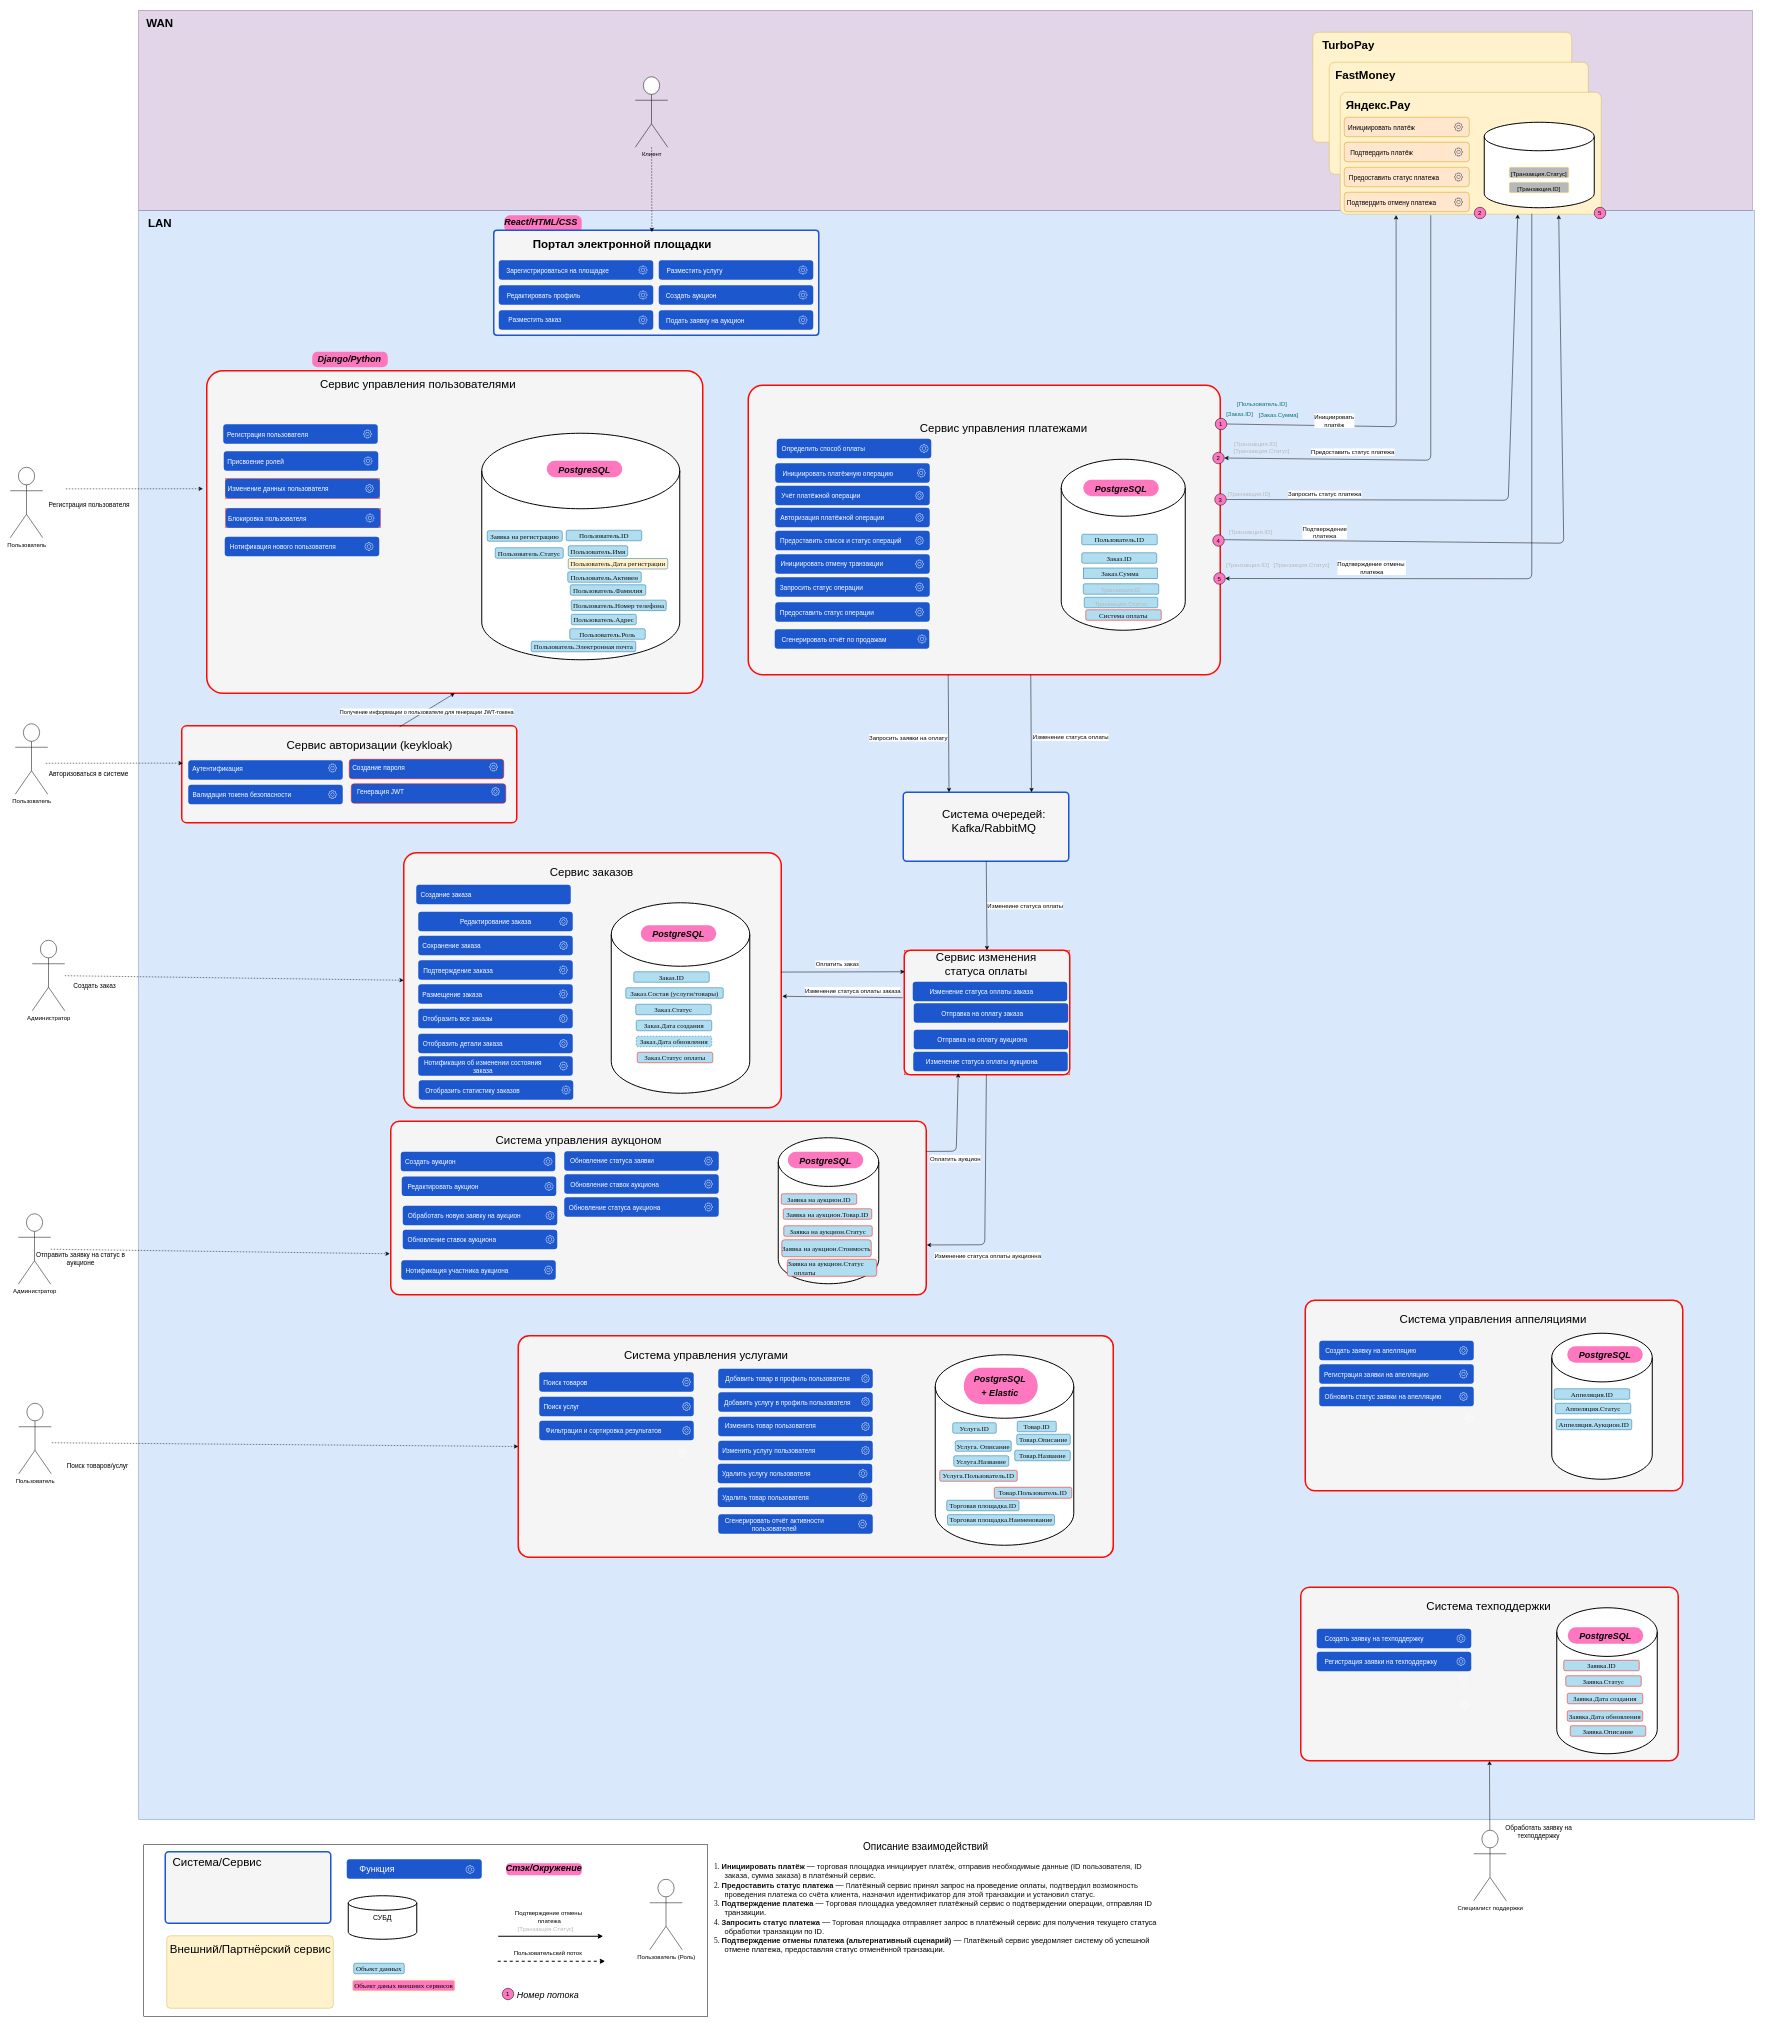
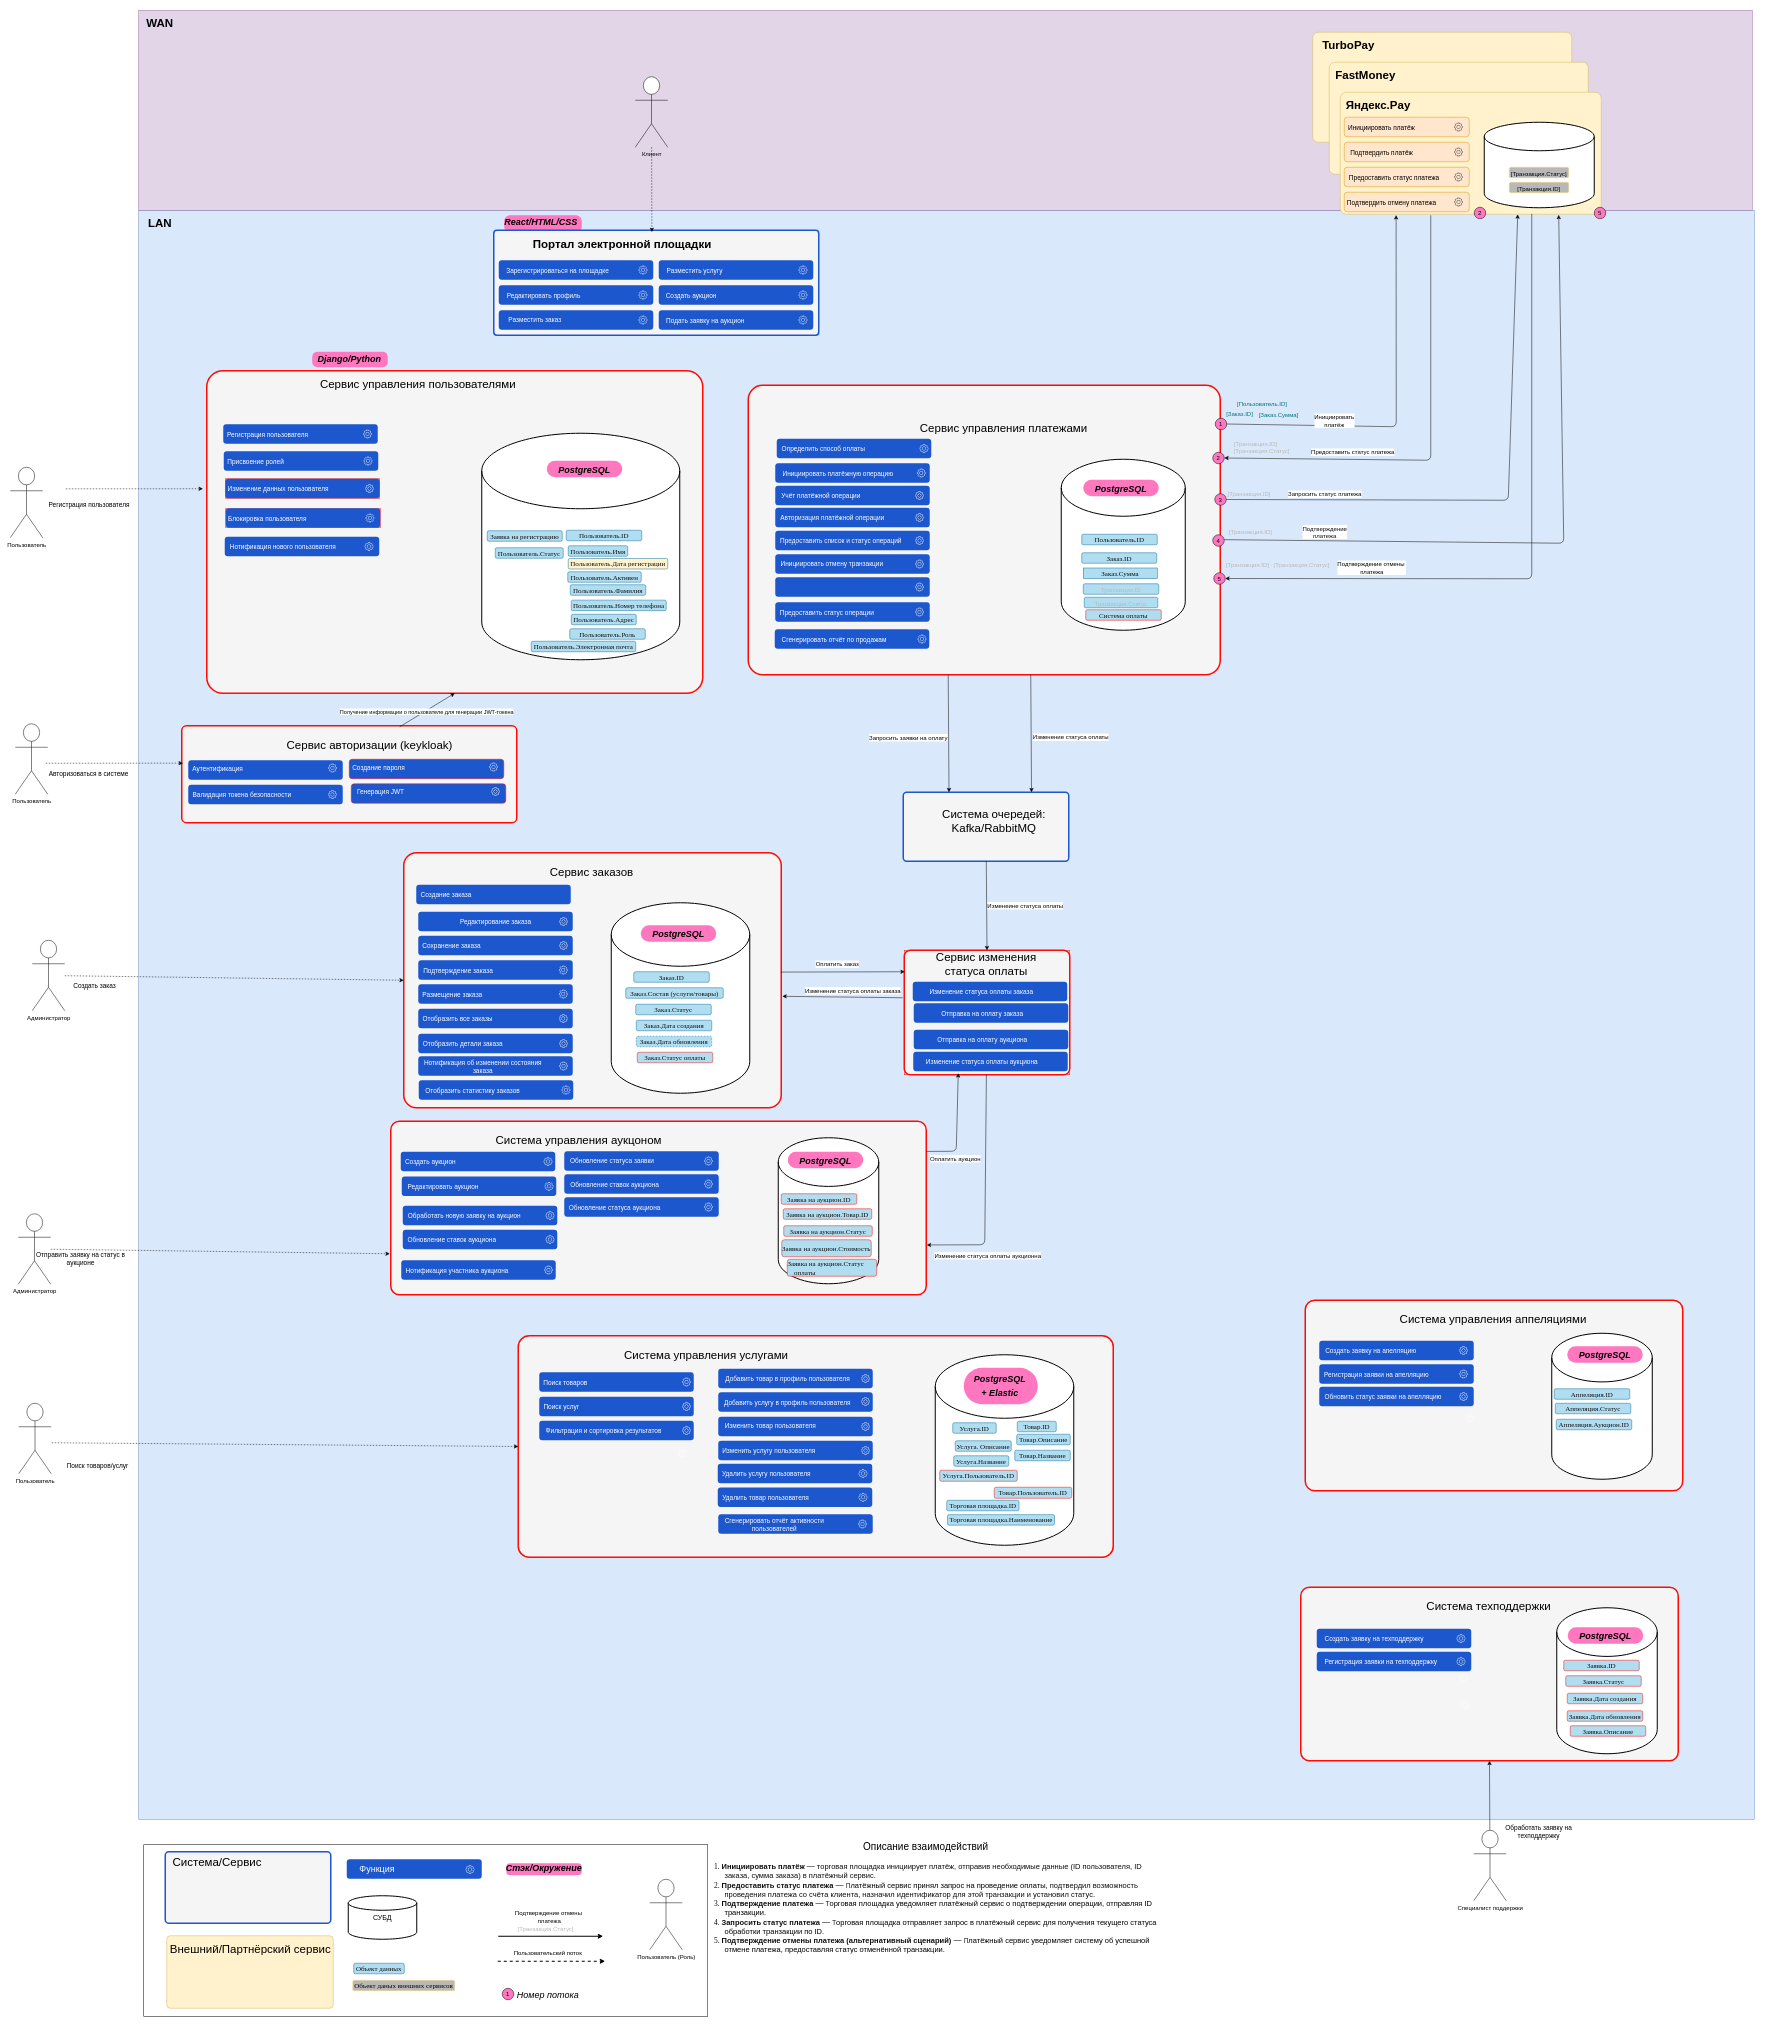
(822, 588) -> none
(404, 1986) -> (404, 1986)
